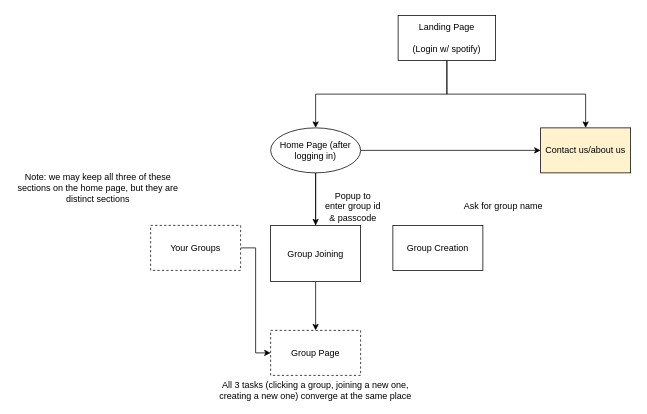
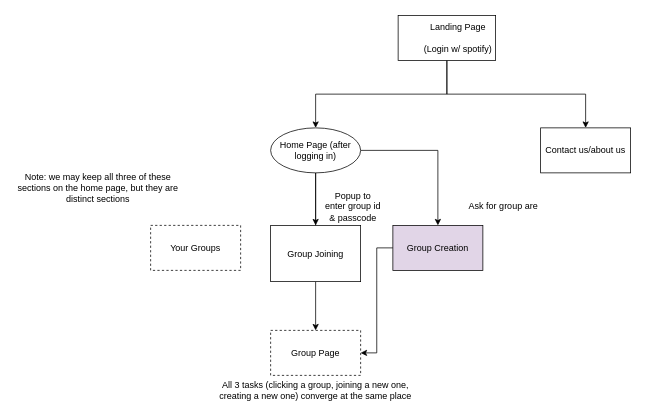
(447, 38) -> (458, 38)
(487, 150) -> (438, 219)
(585, 150) -> (585, 150)
(503, 207) -> (503, 207)
(438, 248) -> (438, 248)
(255, 304) -> none
none -> (377, 305)
